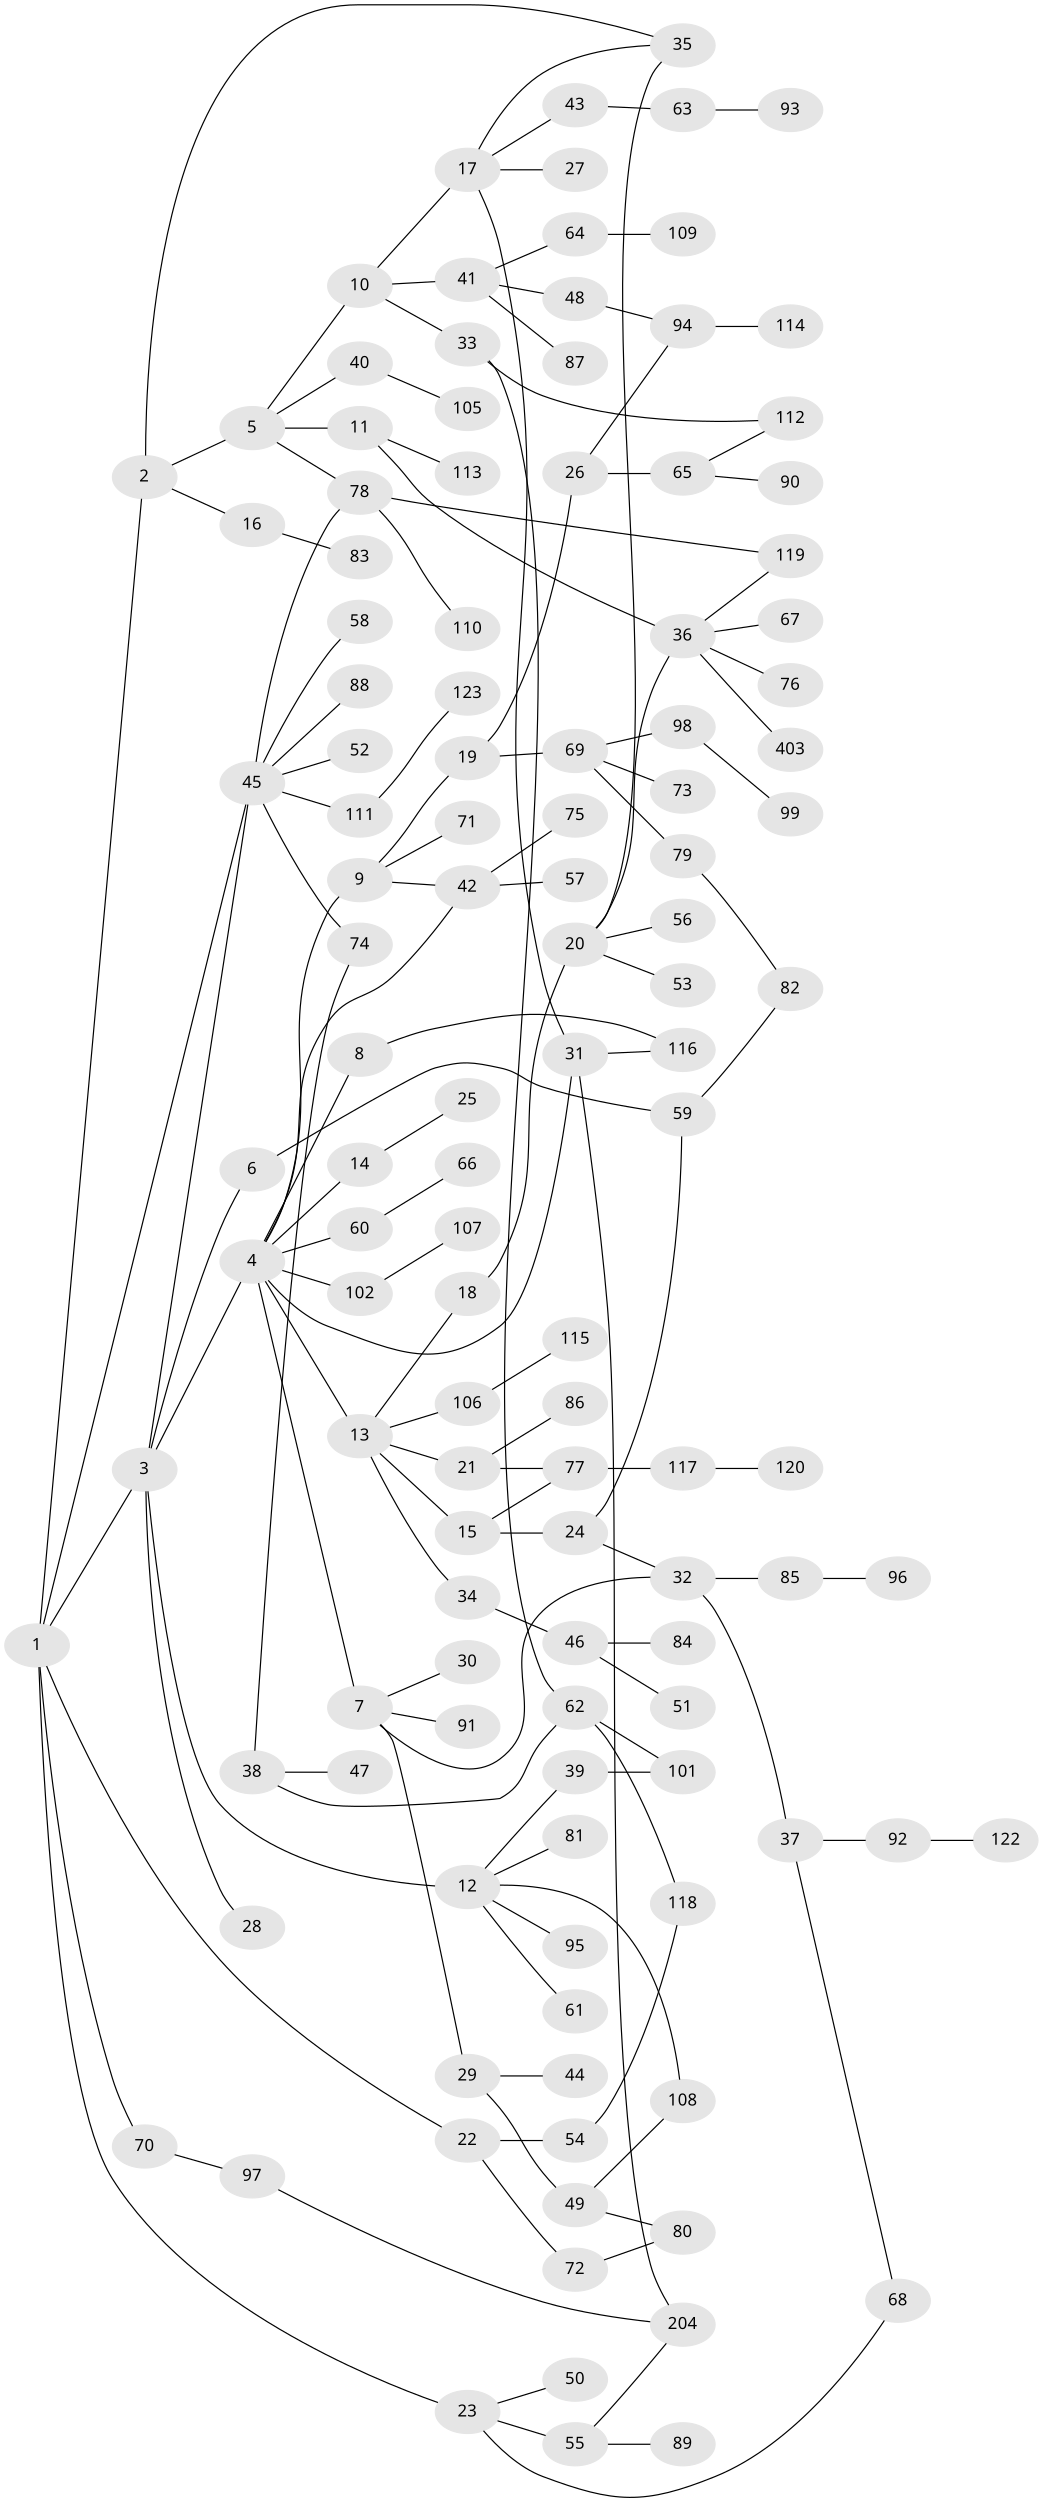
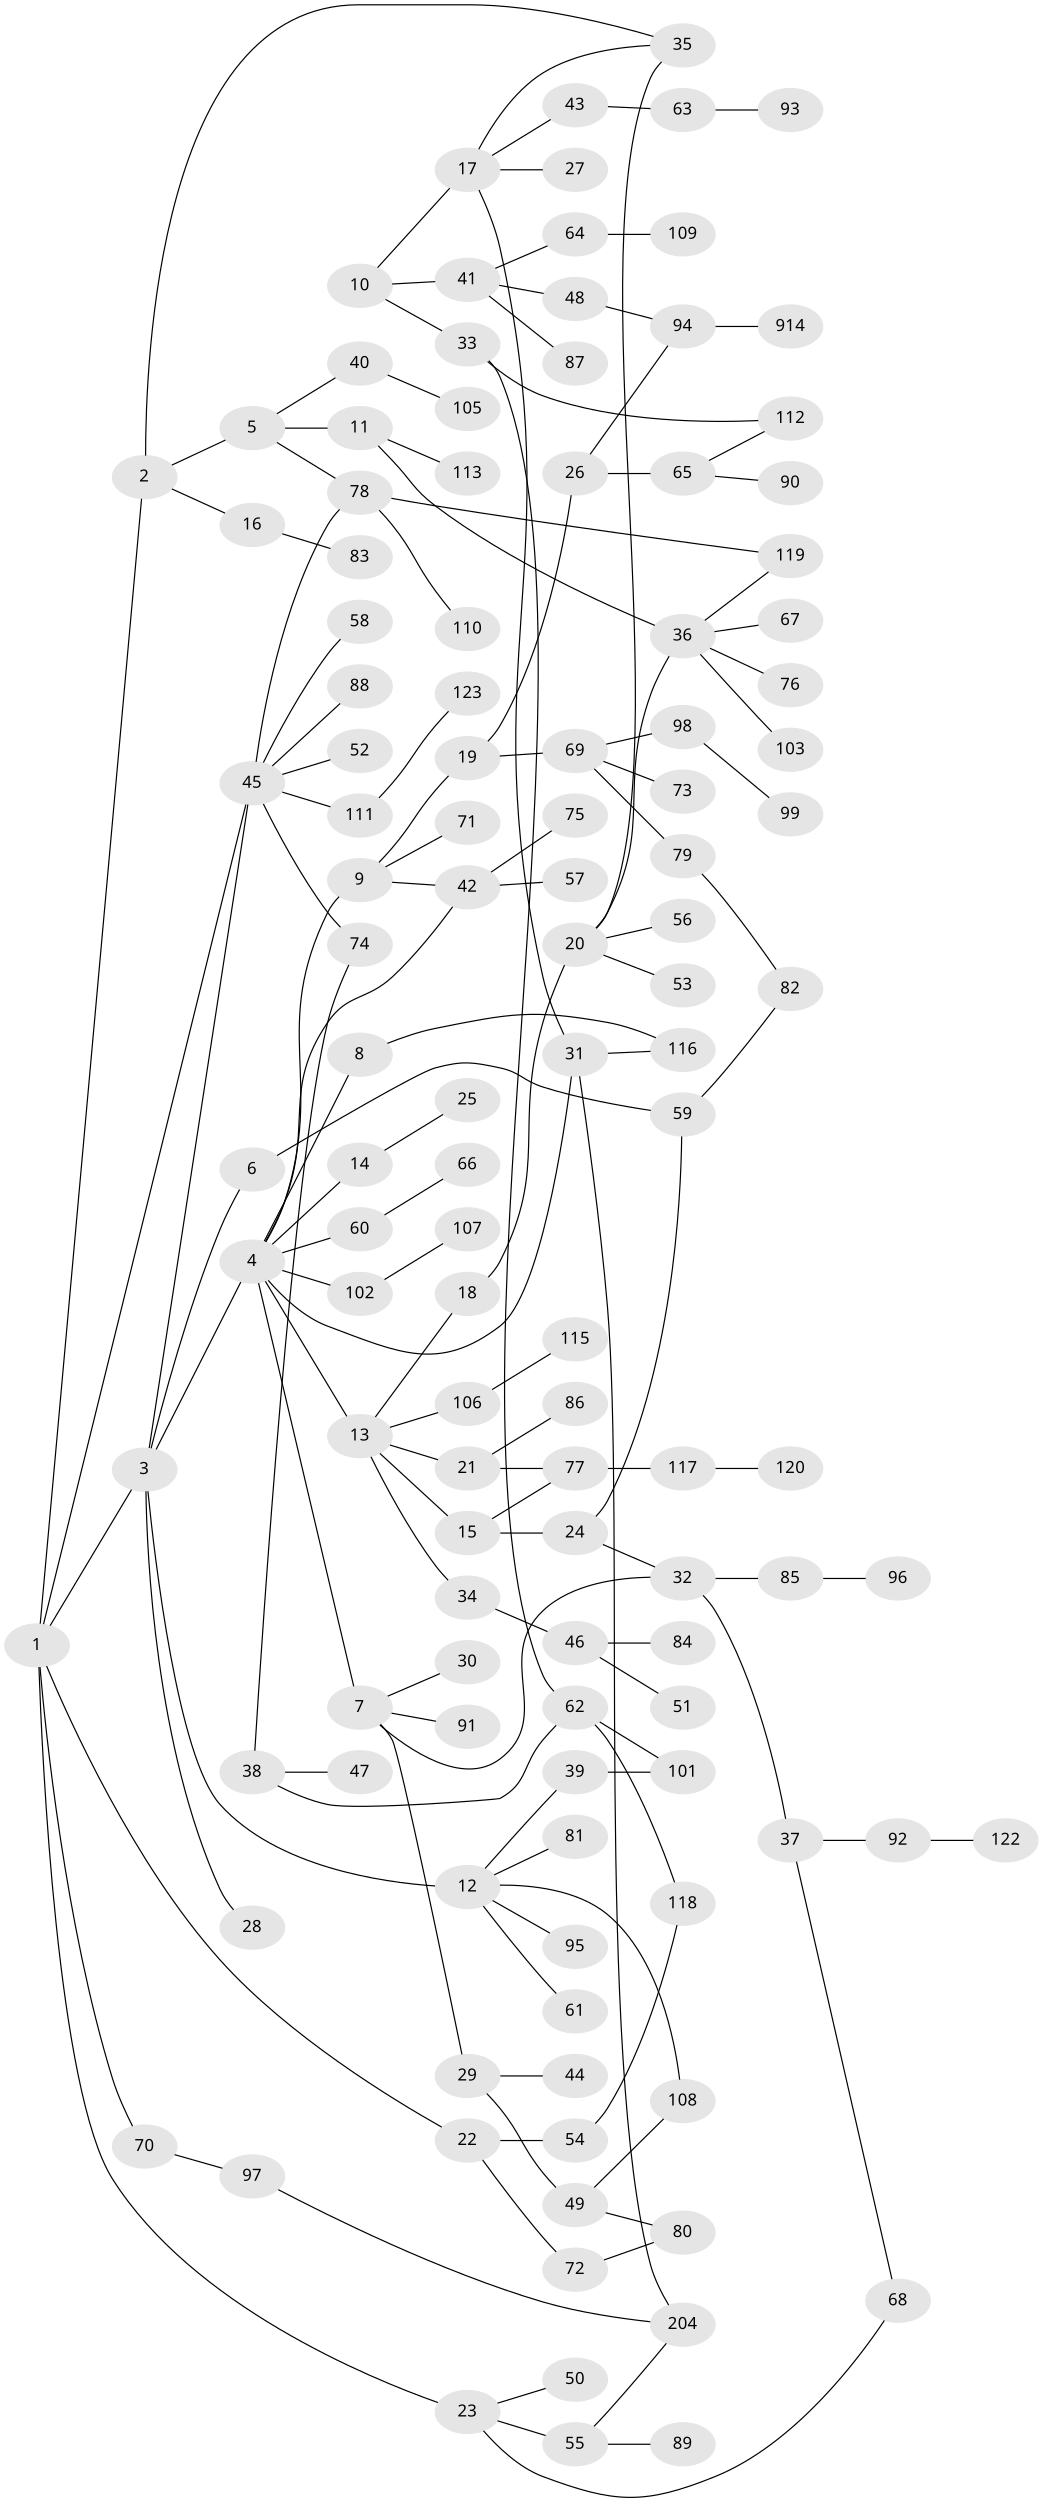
(790, 326) -> (790, 326)
(306, 357) -> none
(790, 750) -> (790, 750)
